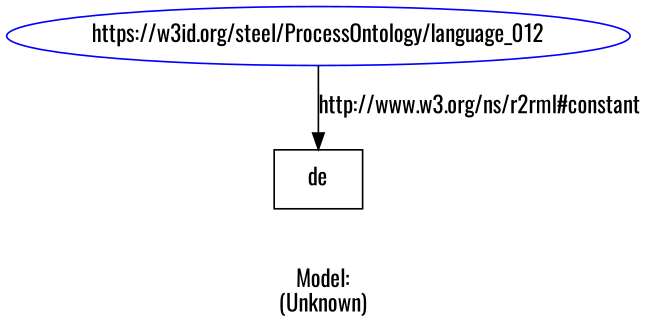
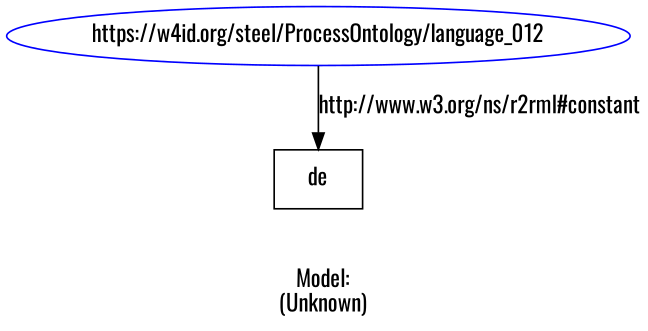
(318, 36) -> (318, 36)
